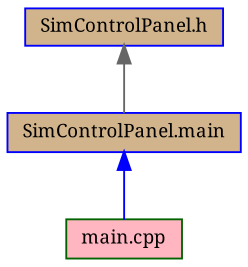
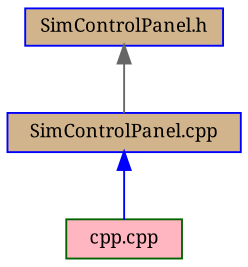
(124, 133) -> (124, 133)
(124, 239) -> (124, 239)
